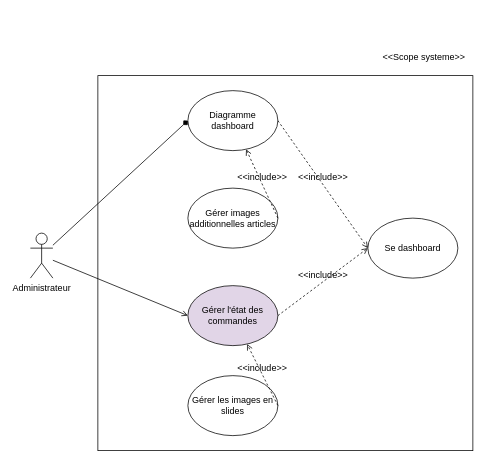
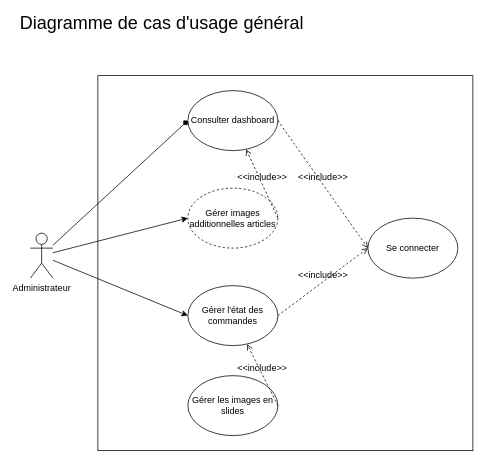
none -> (162, 23)
(424, 57) -> none
(233, 120) -> (233, 120)
(233, 218) -> (233, 218)
none -> (118, 236)
(413, 248) -> (413, 248)
(183, 313) -> (182, 313)
(233, 315) -> (233, 315)
